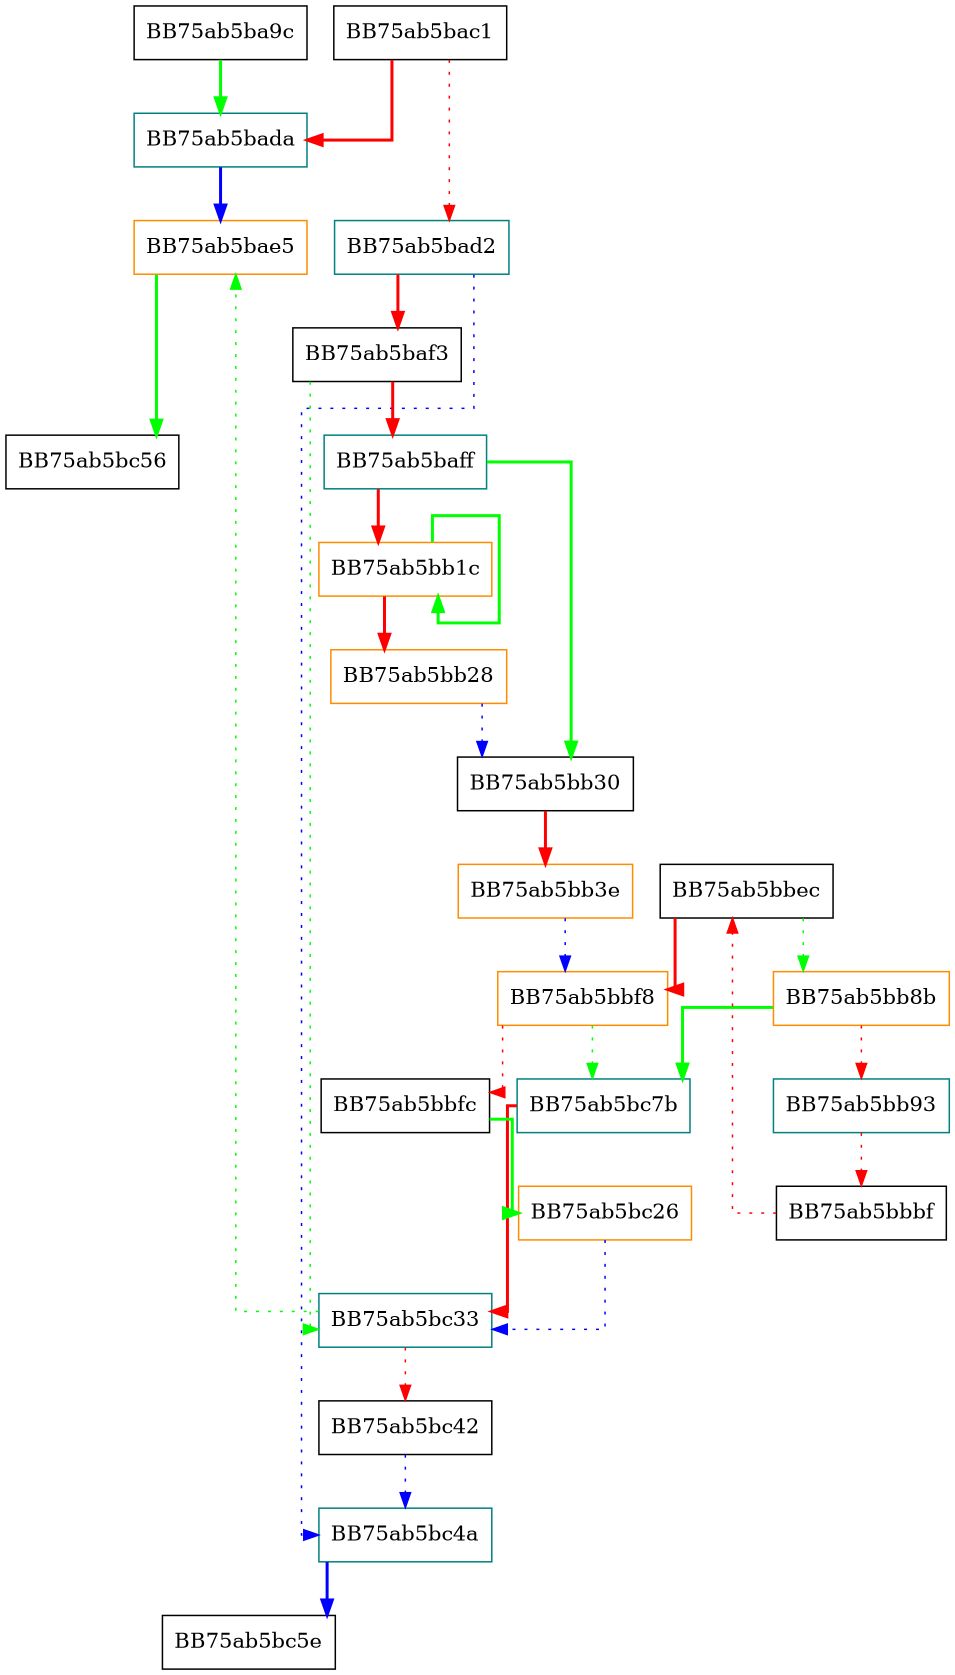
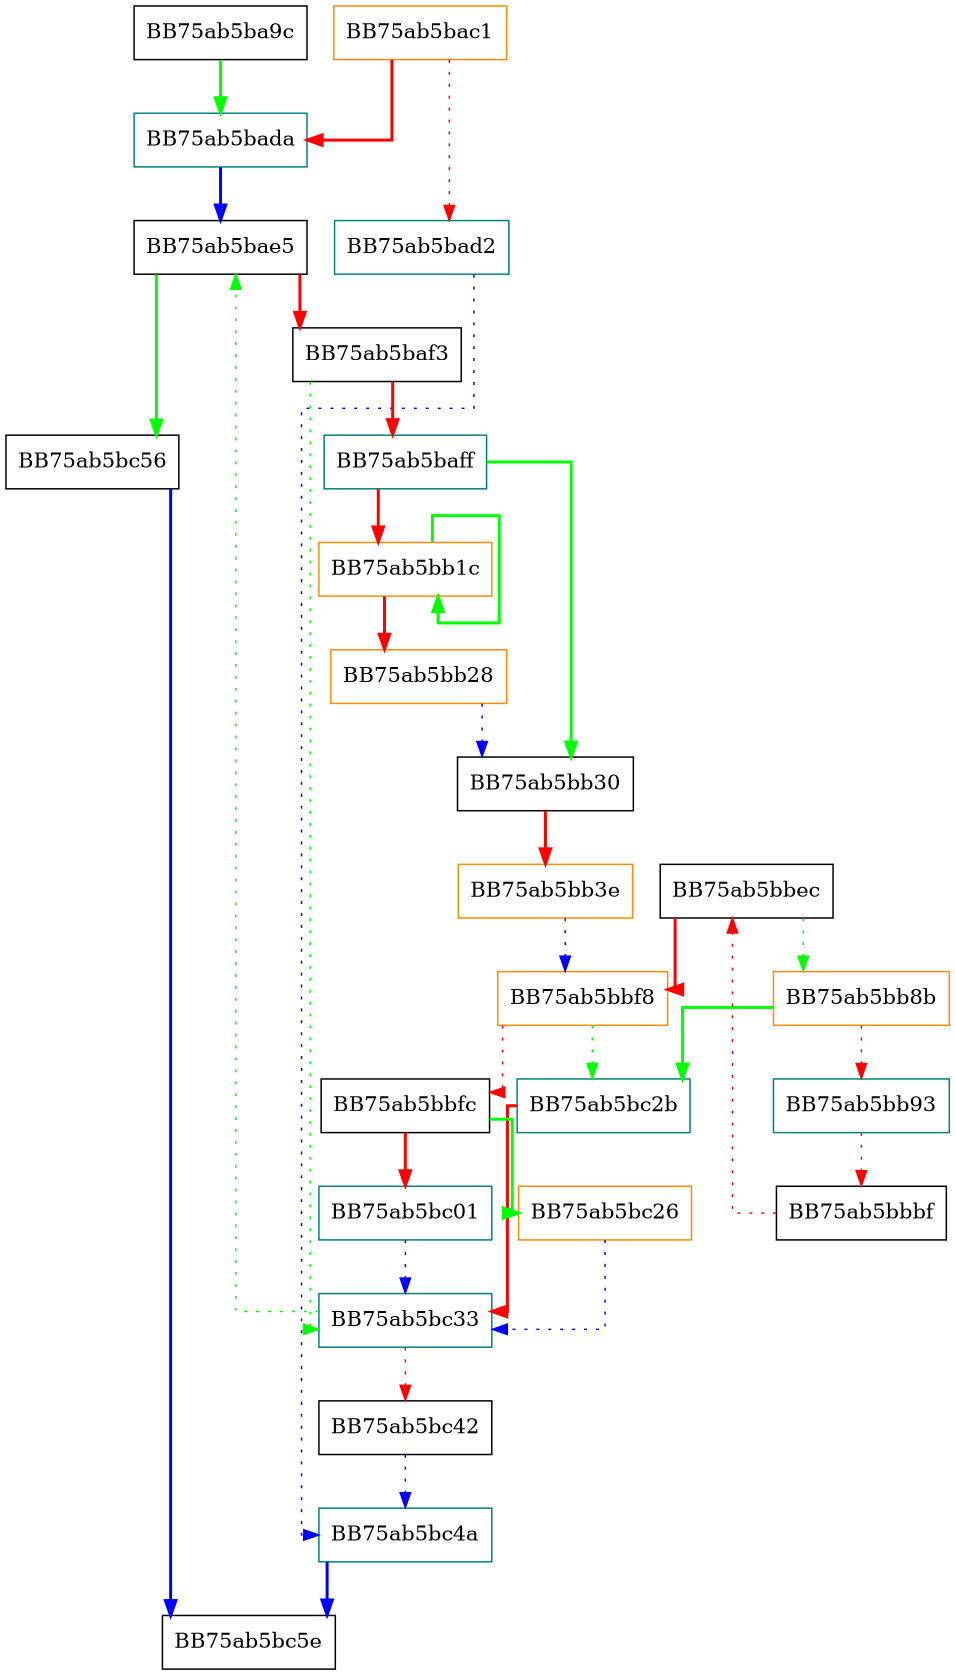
(420, 33) -> (420, 33)
(221, 247) -> (221, 247)
(398, 293) -> (300, 293)
none -> (171, 1045)
(604, 1106) -> (604, 1106)
none -> (405, 1213)
